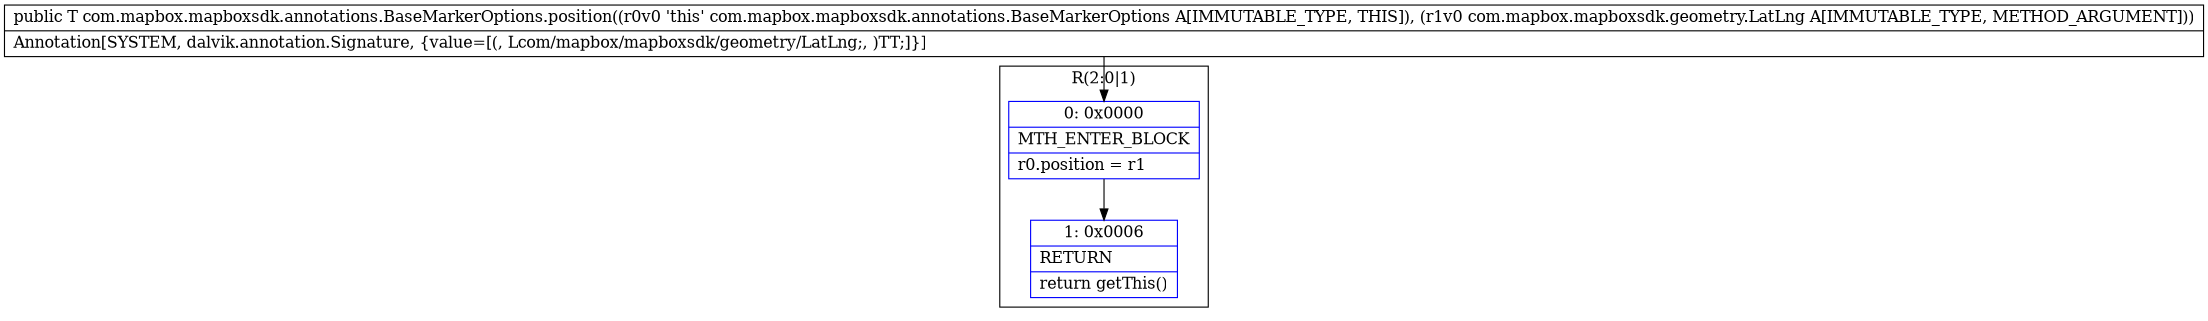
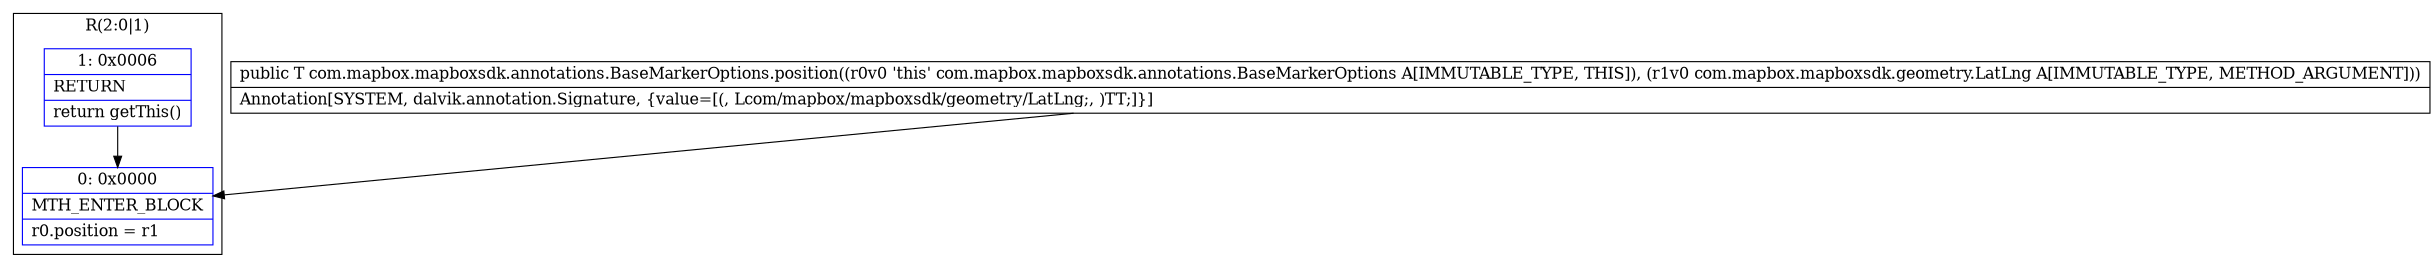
(1104, 194) -> (118, 141)
